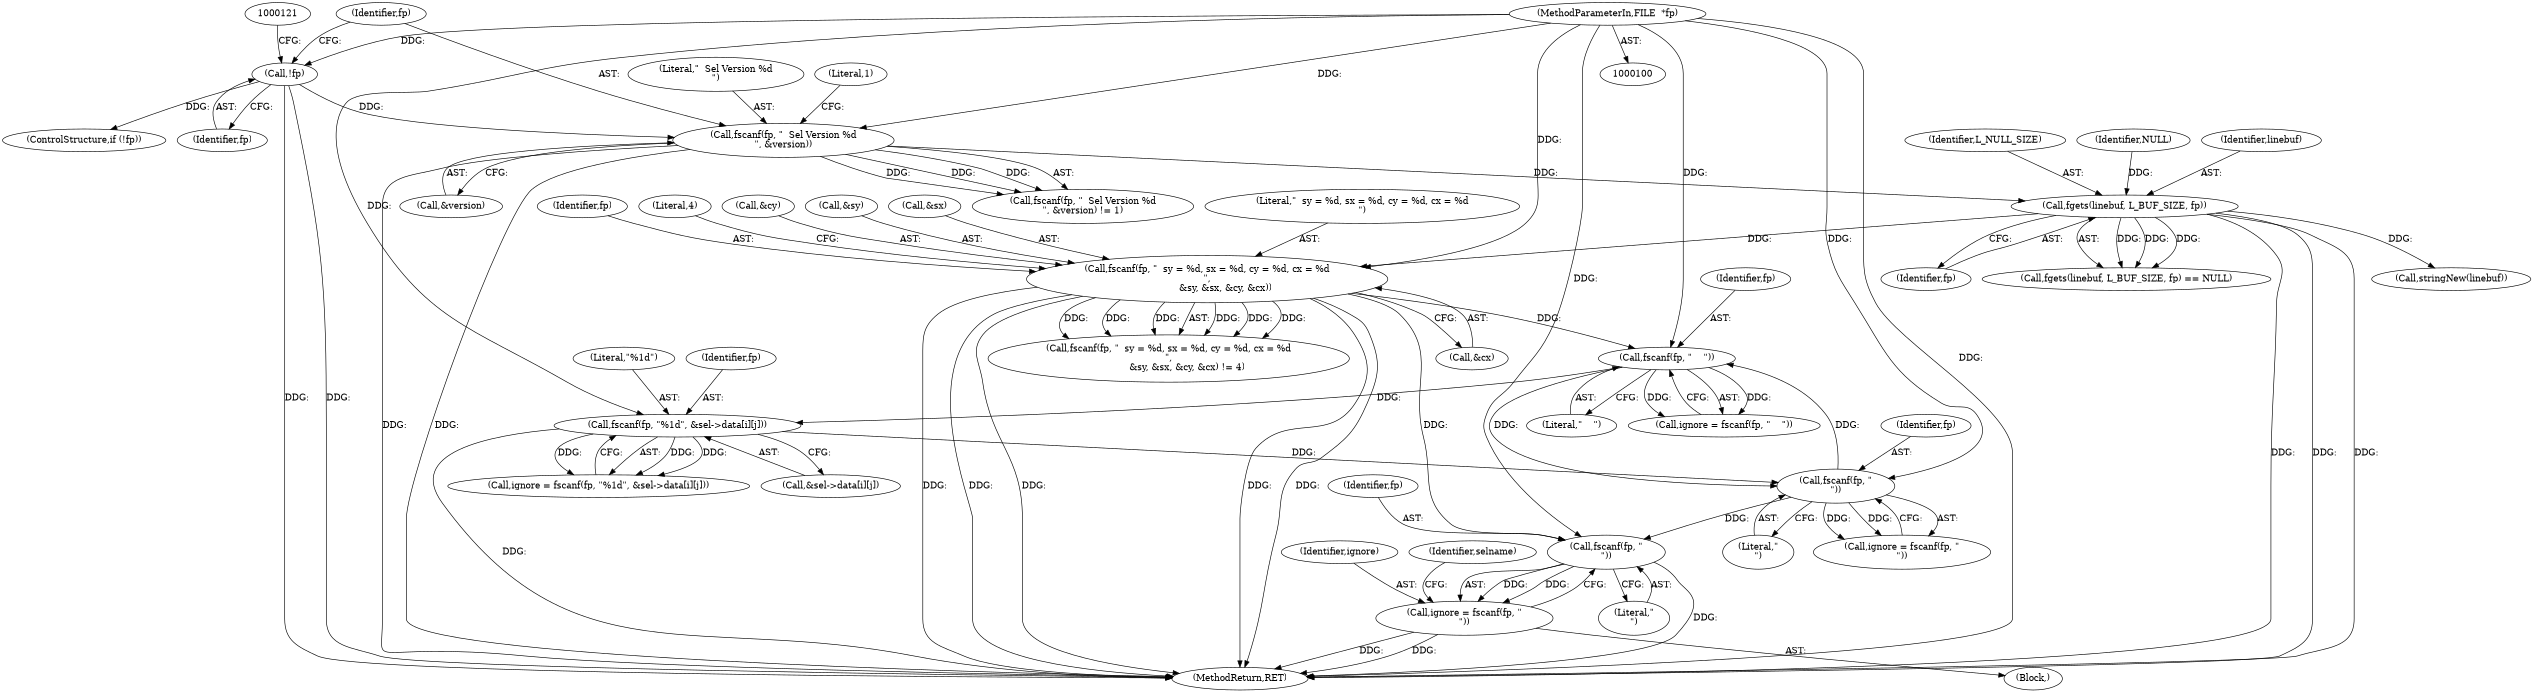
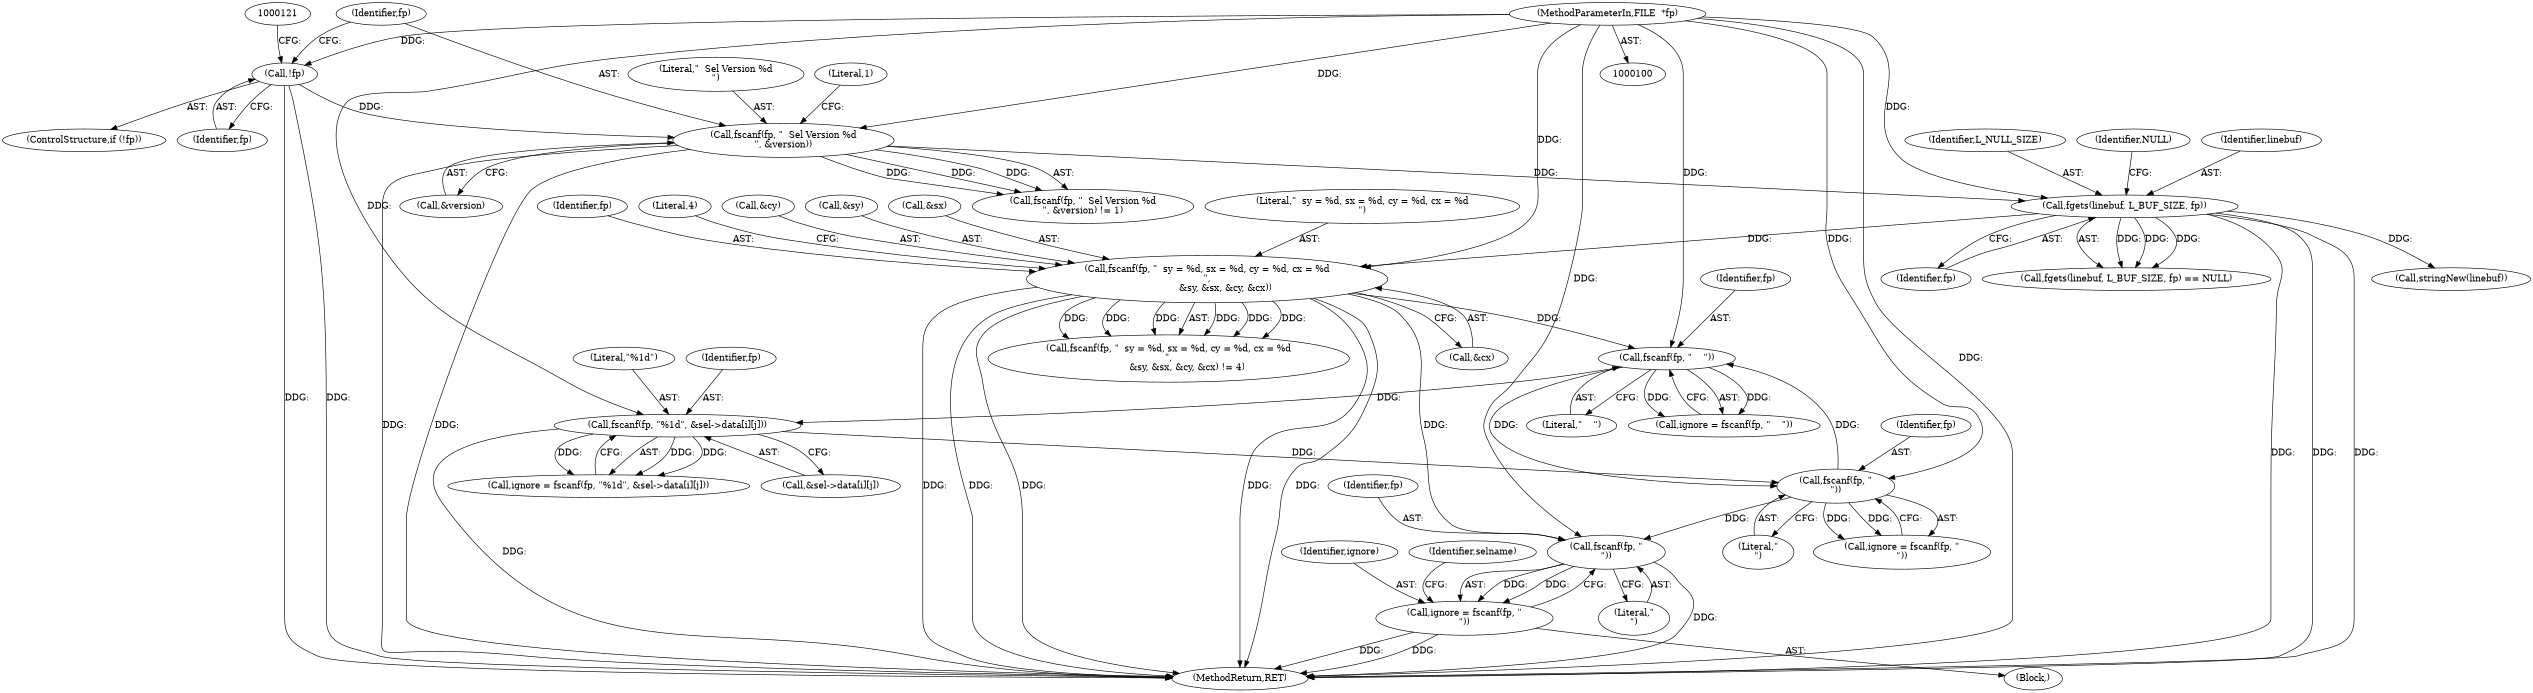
none -> (1888, 85)
(199, 107) -> (199, 107)
(2142, 173) -> (2142, 173)
